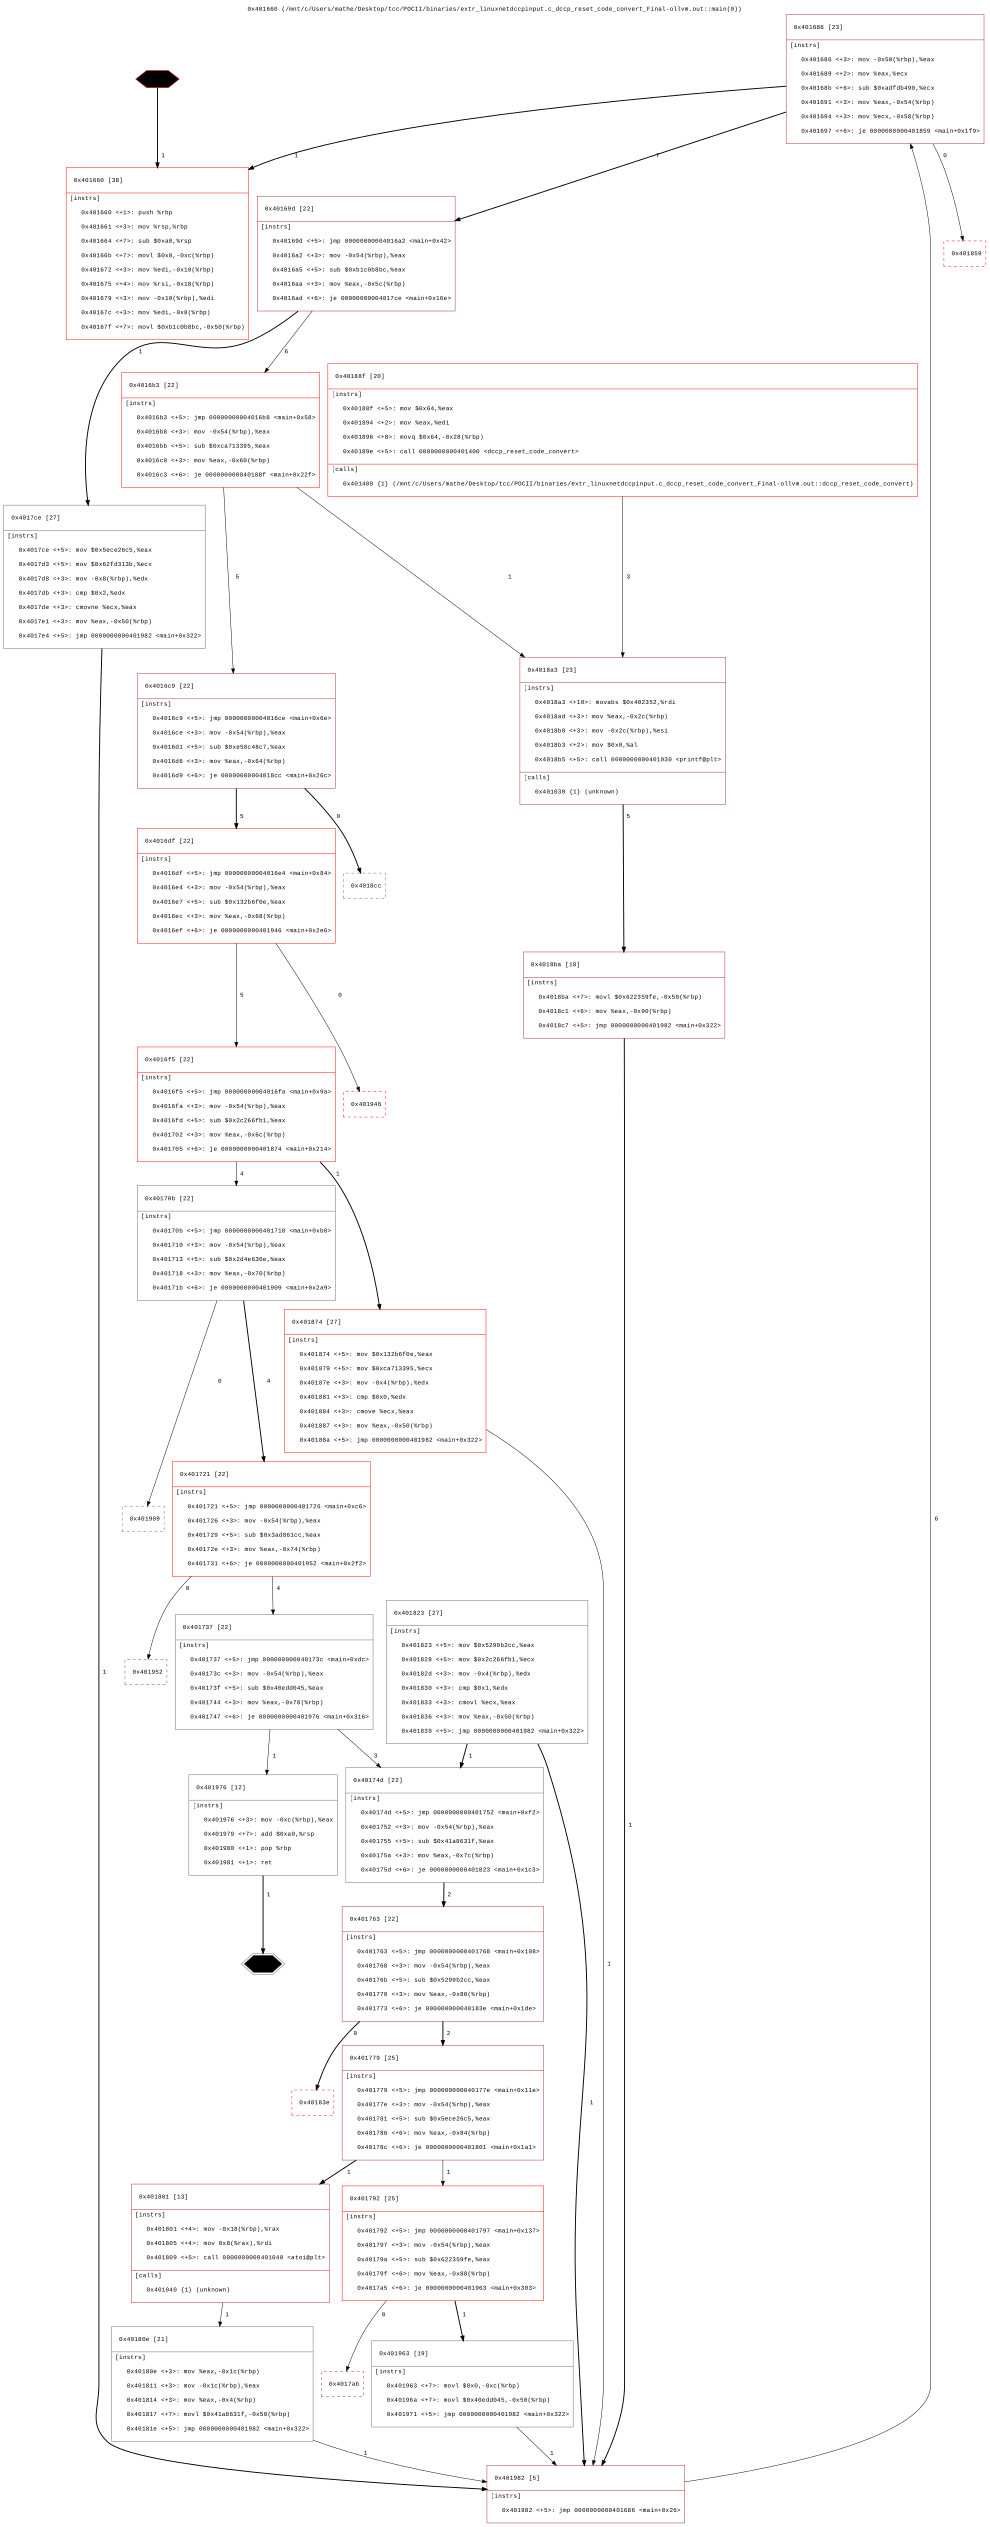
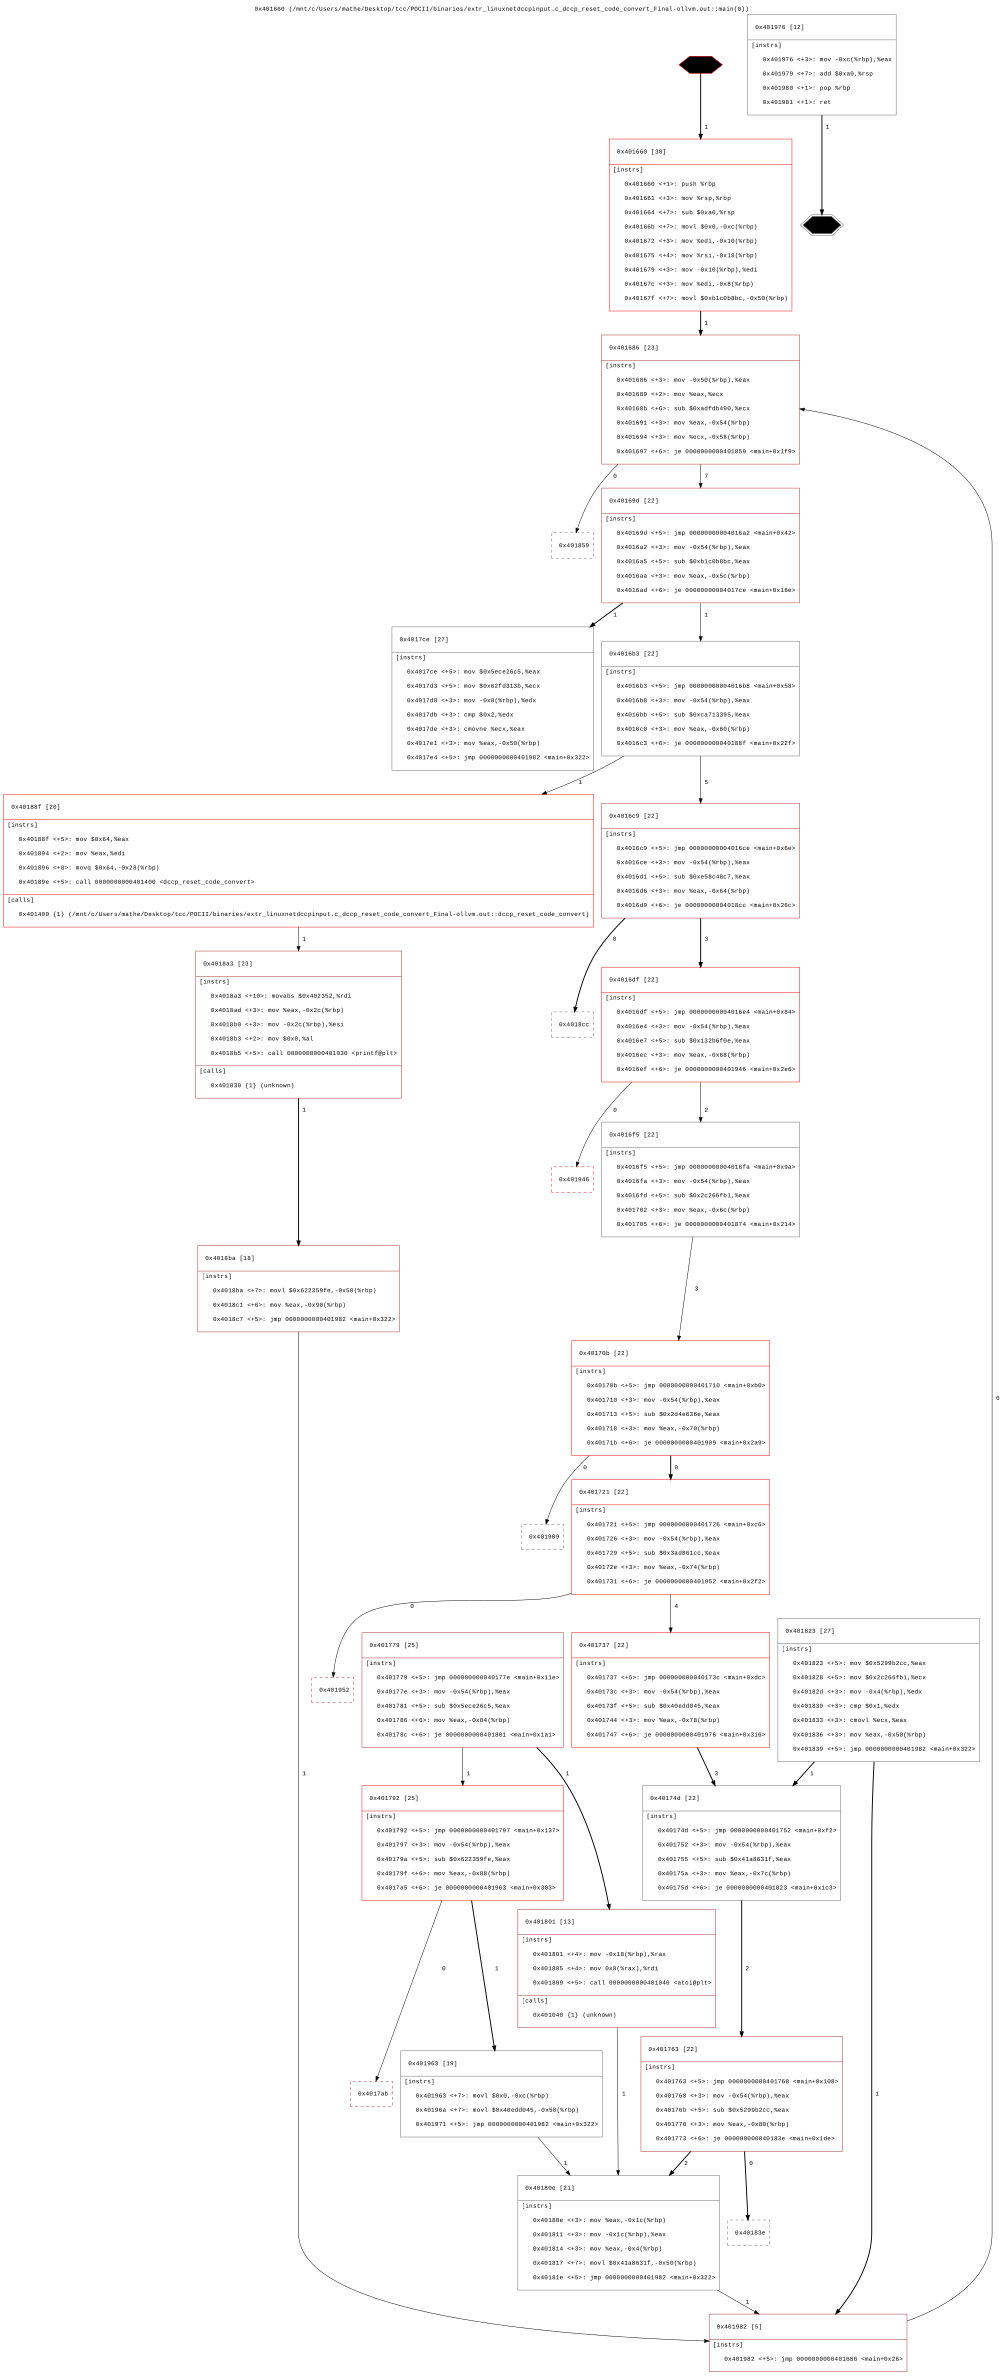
(517, 113) -> (701, 321)
(623, 166) -> (701, 474)
(965, 254) -> (572, 545)
(285, 352) -> (705, 615)
(221, 430) -> (701, 699)
(409, 571) -> (586, 776)
(627, 577) -> (302, 939)
(240, 816) -> (705, 939)
(627, 816) -> (302, 1110)
(240, 995) -> (705, 1110)
(236, 1104) -> (701, 1180)
(240, 1174) -> (695, 1289)
(236, 1243) -> (671, 1398)
(267, 1381) -> (675, 1467)
(385, 1381) -> none
(274, 1672) -> (671, 1690)
(99, 1737) -> none
(358, 1747) -> (705, 1764)
(269, 1750) -> none
(625, 1751) -> (299, 2002)
(443, 2031) -> (682, 2162)
(313, 2103) -> (749, 2233)
(535, 2445) -> (552, 2154)
